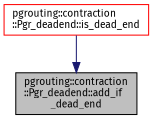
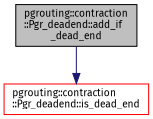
(76, 49) -> (76, 60)
